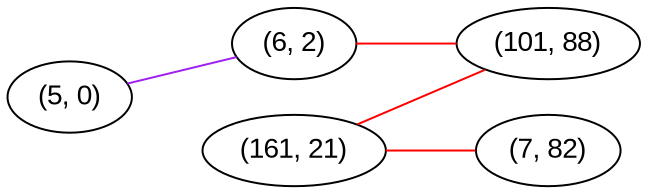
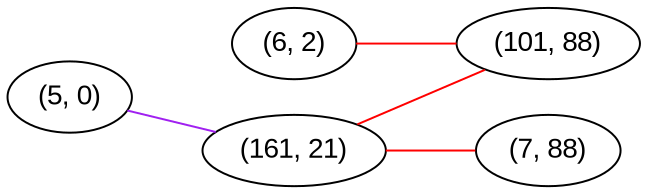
(182, 70) -> (172, 121)
(548, 151) -> (548, 151)
